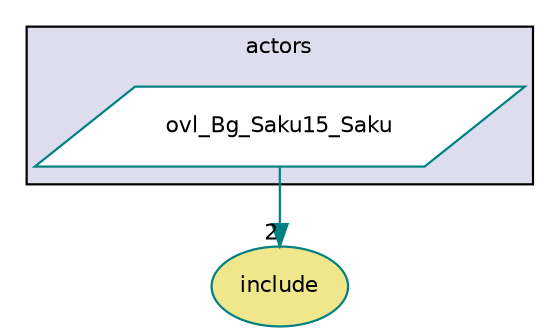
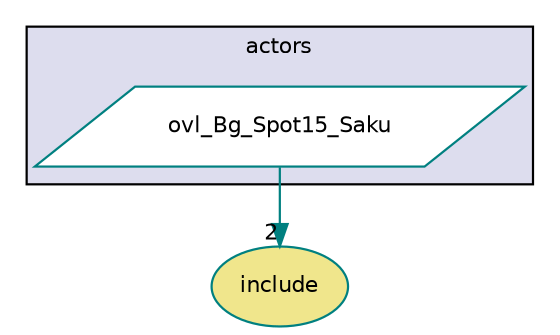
(280, 127) -> (280, 127)
